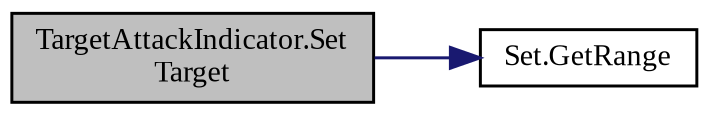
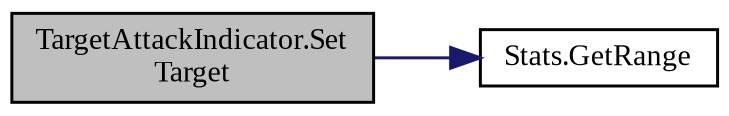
(589, 58) -> (599, 58)
